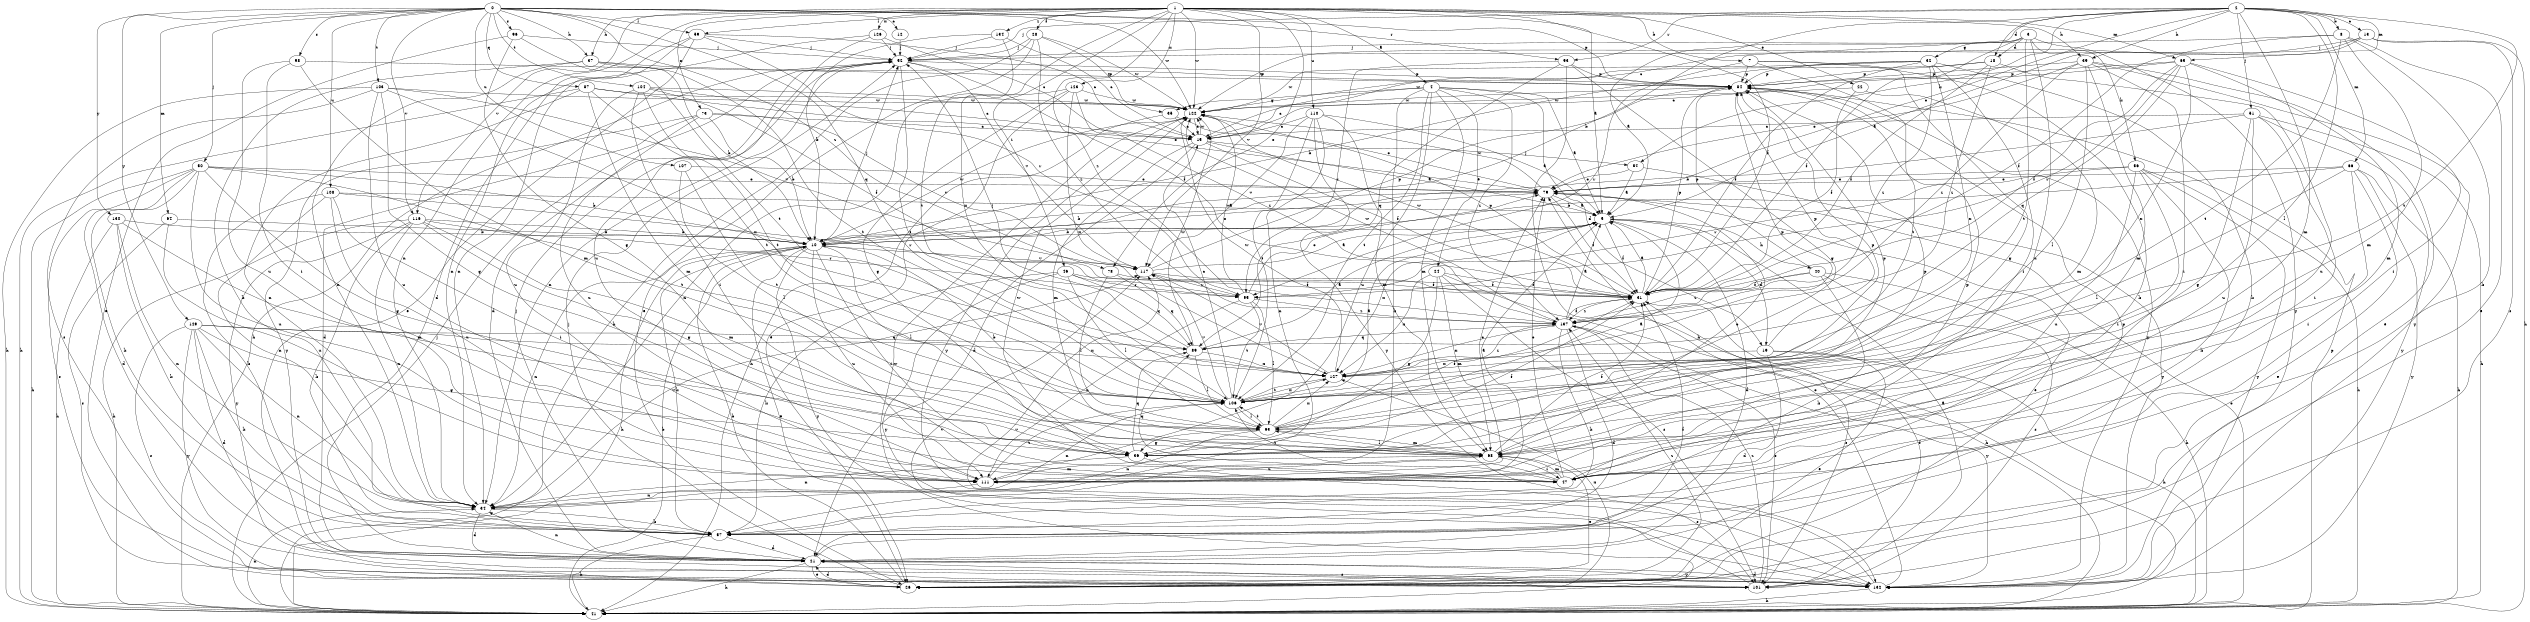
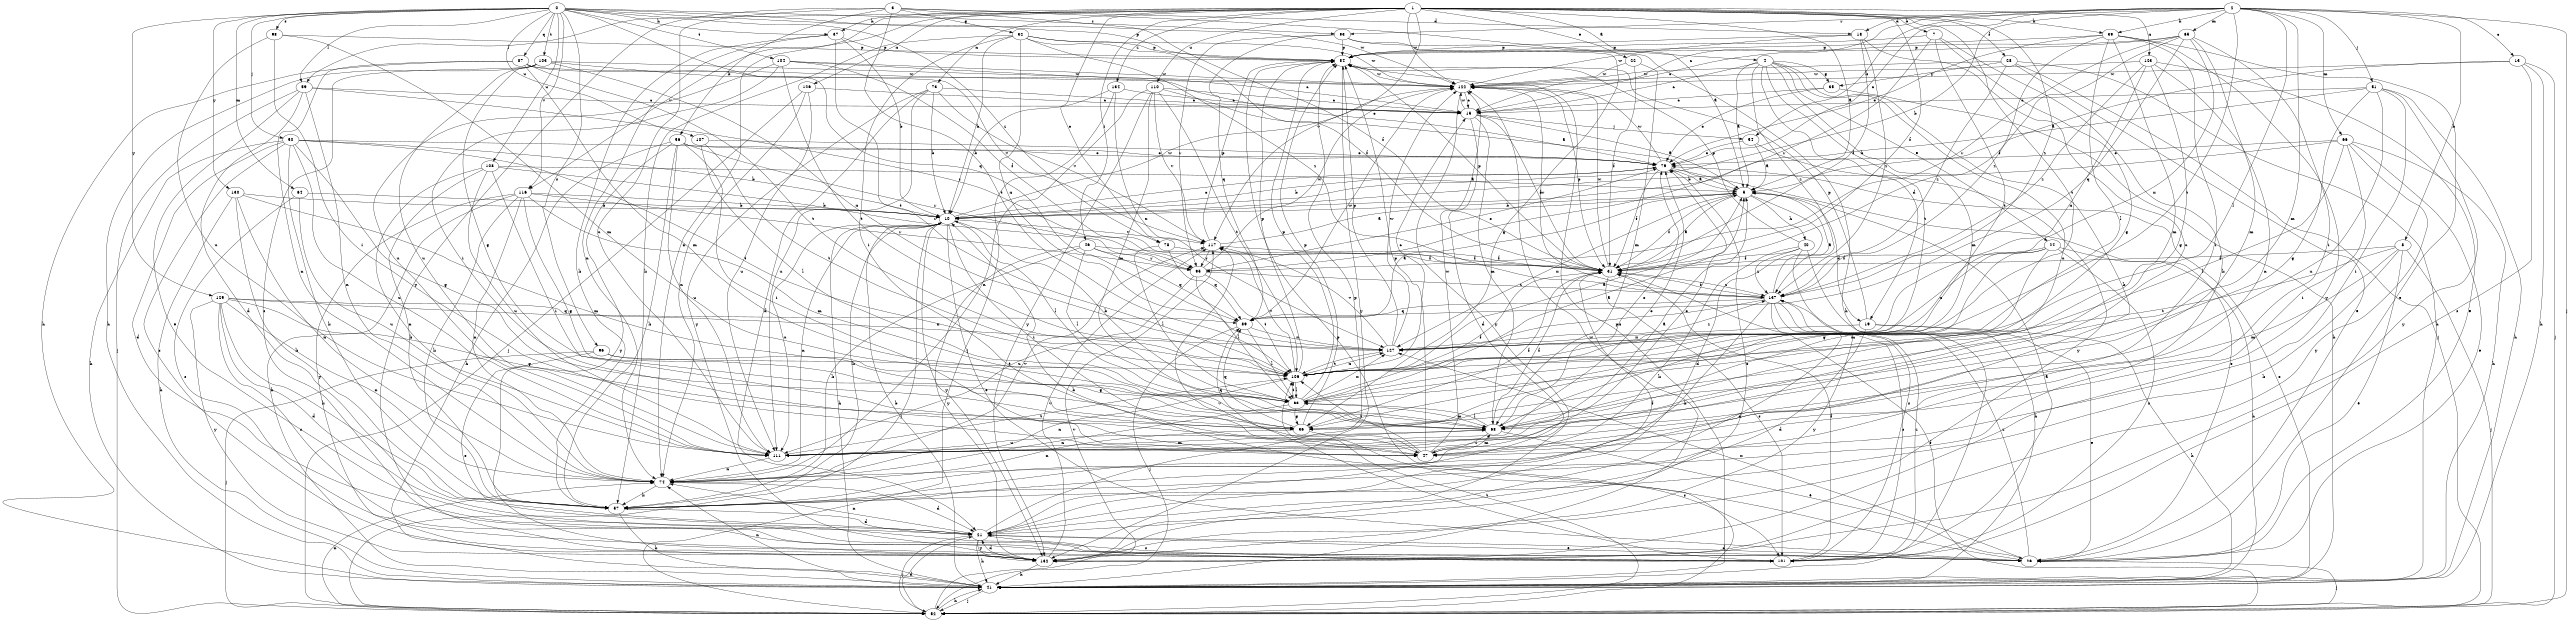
(1780, 15) -> none
(900, 35) -> none
(483, 509) -> (662, 482)
